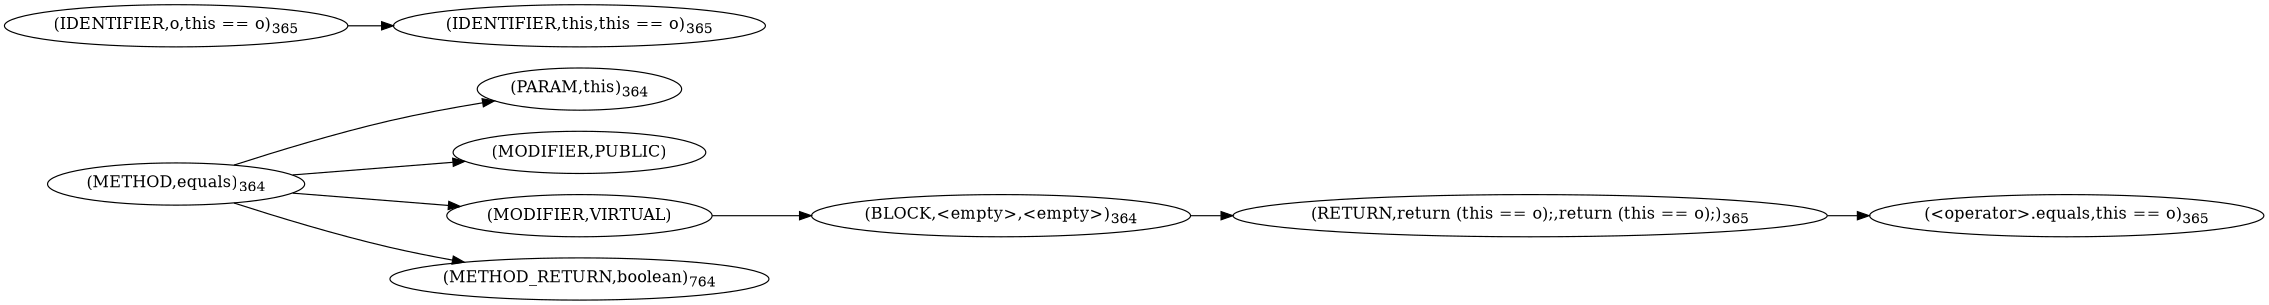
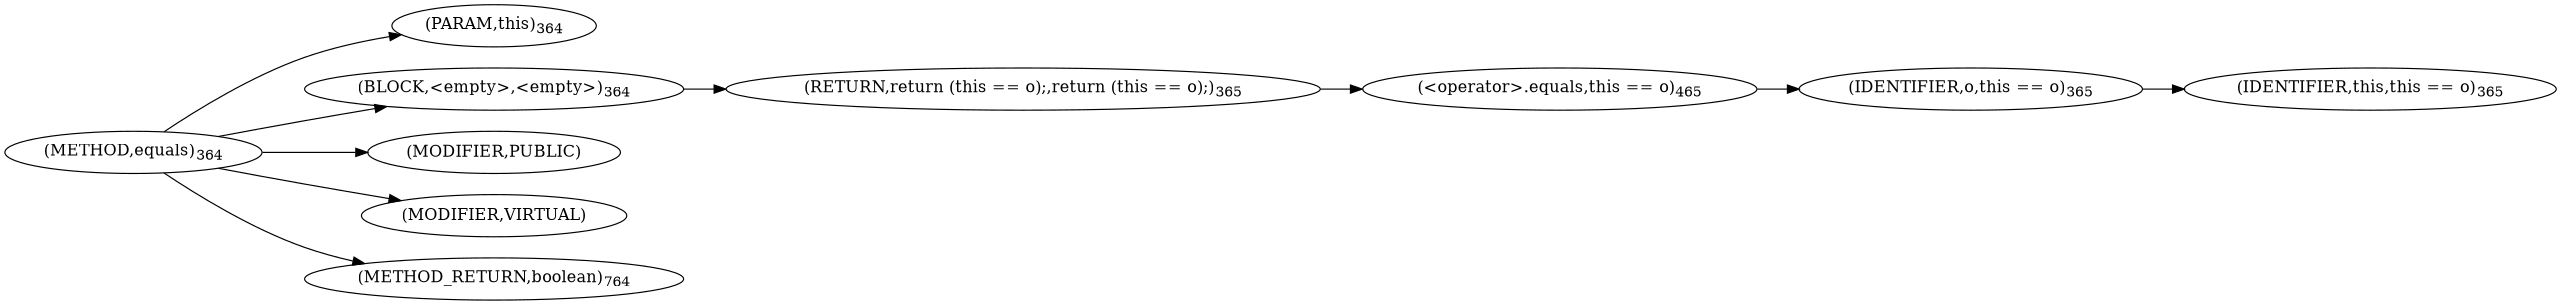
none -> (1772, 89)
(2196, 214) -> (1689, 87)
(756, 216) -> (297, 122)
